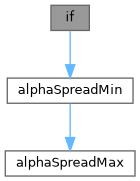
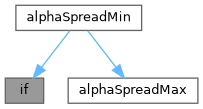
(70, 48) -> (56, 49)
